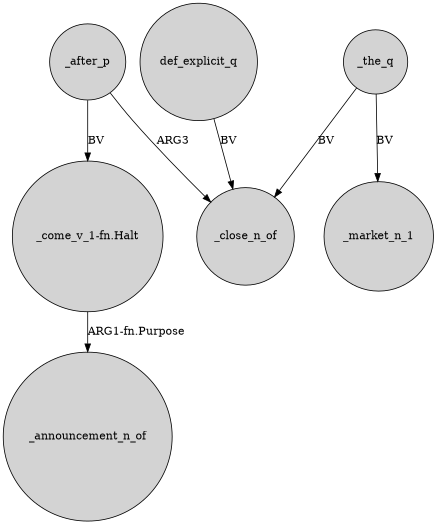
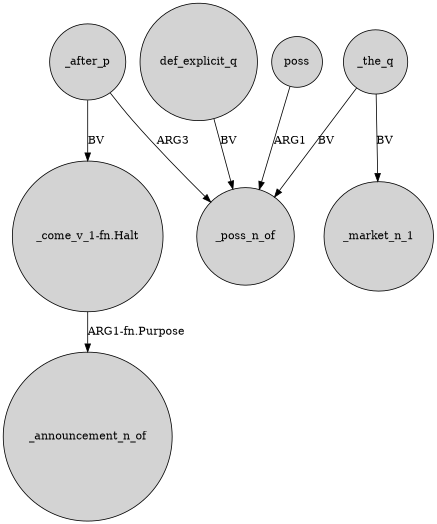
none -> (297, 62)
(246, 236) -> (246, 236)
